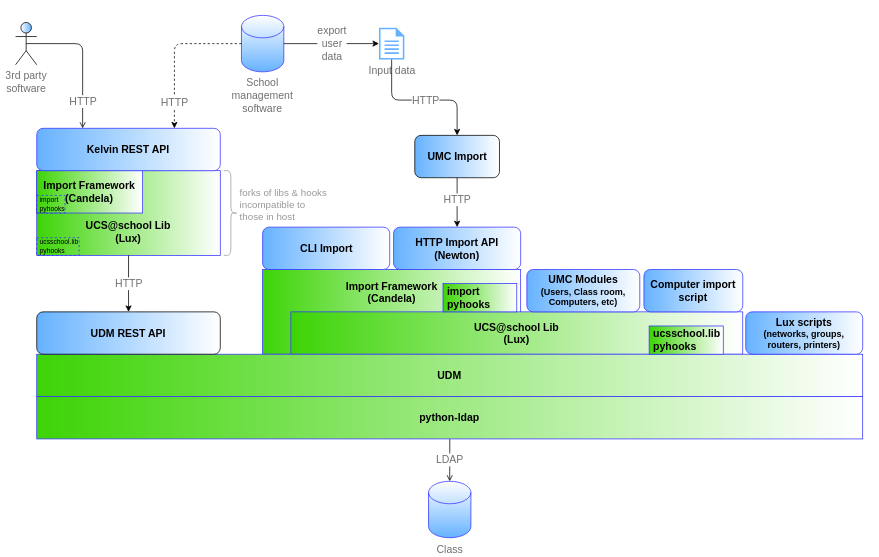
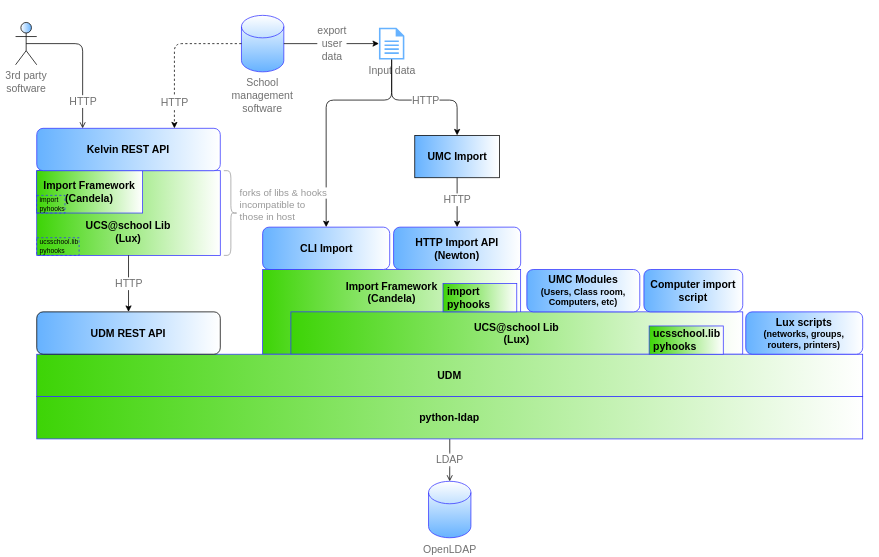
(457, 157) -> (457, 157)
none -> (326, 216)
(450, 550) -> (450, 556)
